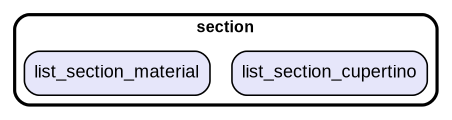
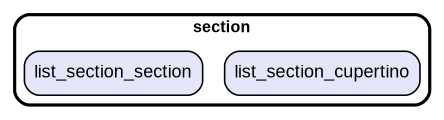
(117, 73) -> (114, 73)
